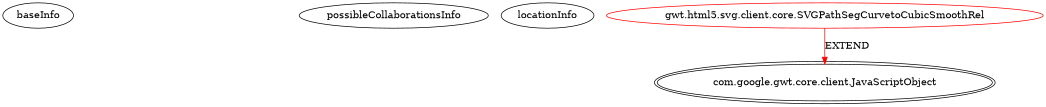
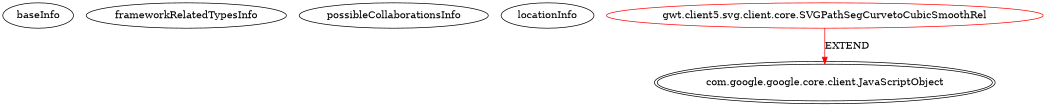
none -> (186, 16)
(825, 16) -> (825, 16)
(825, 83) -> (825, 83)
